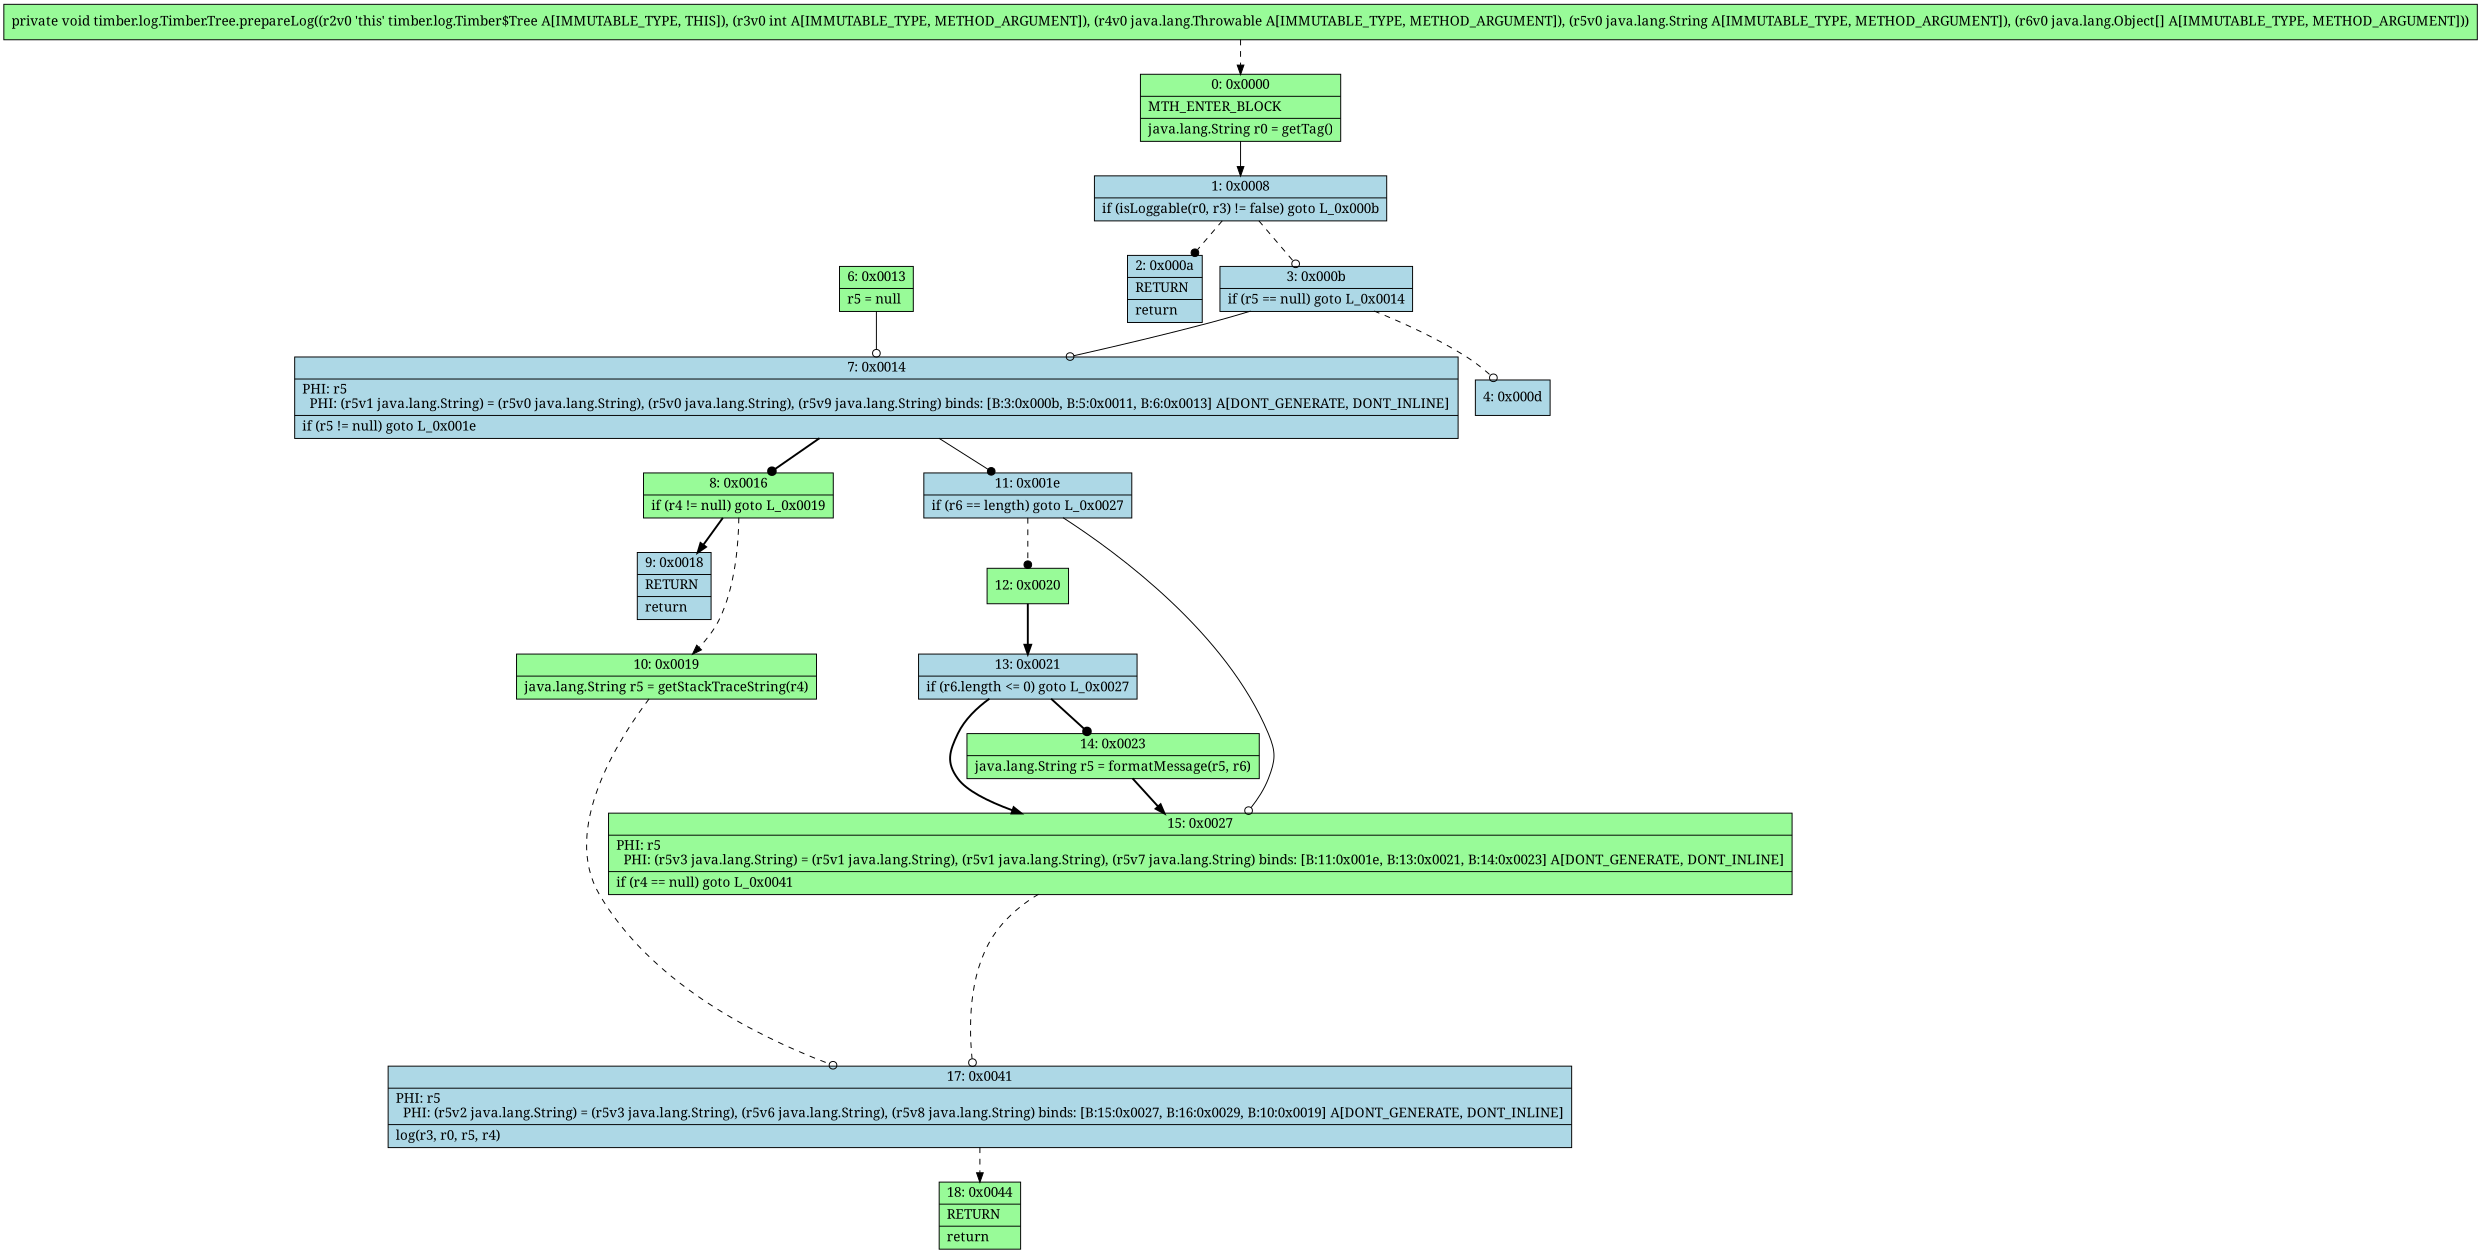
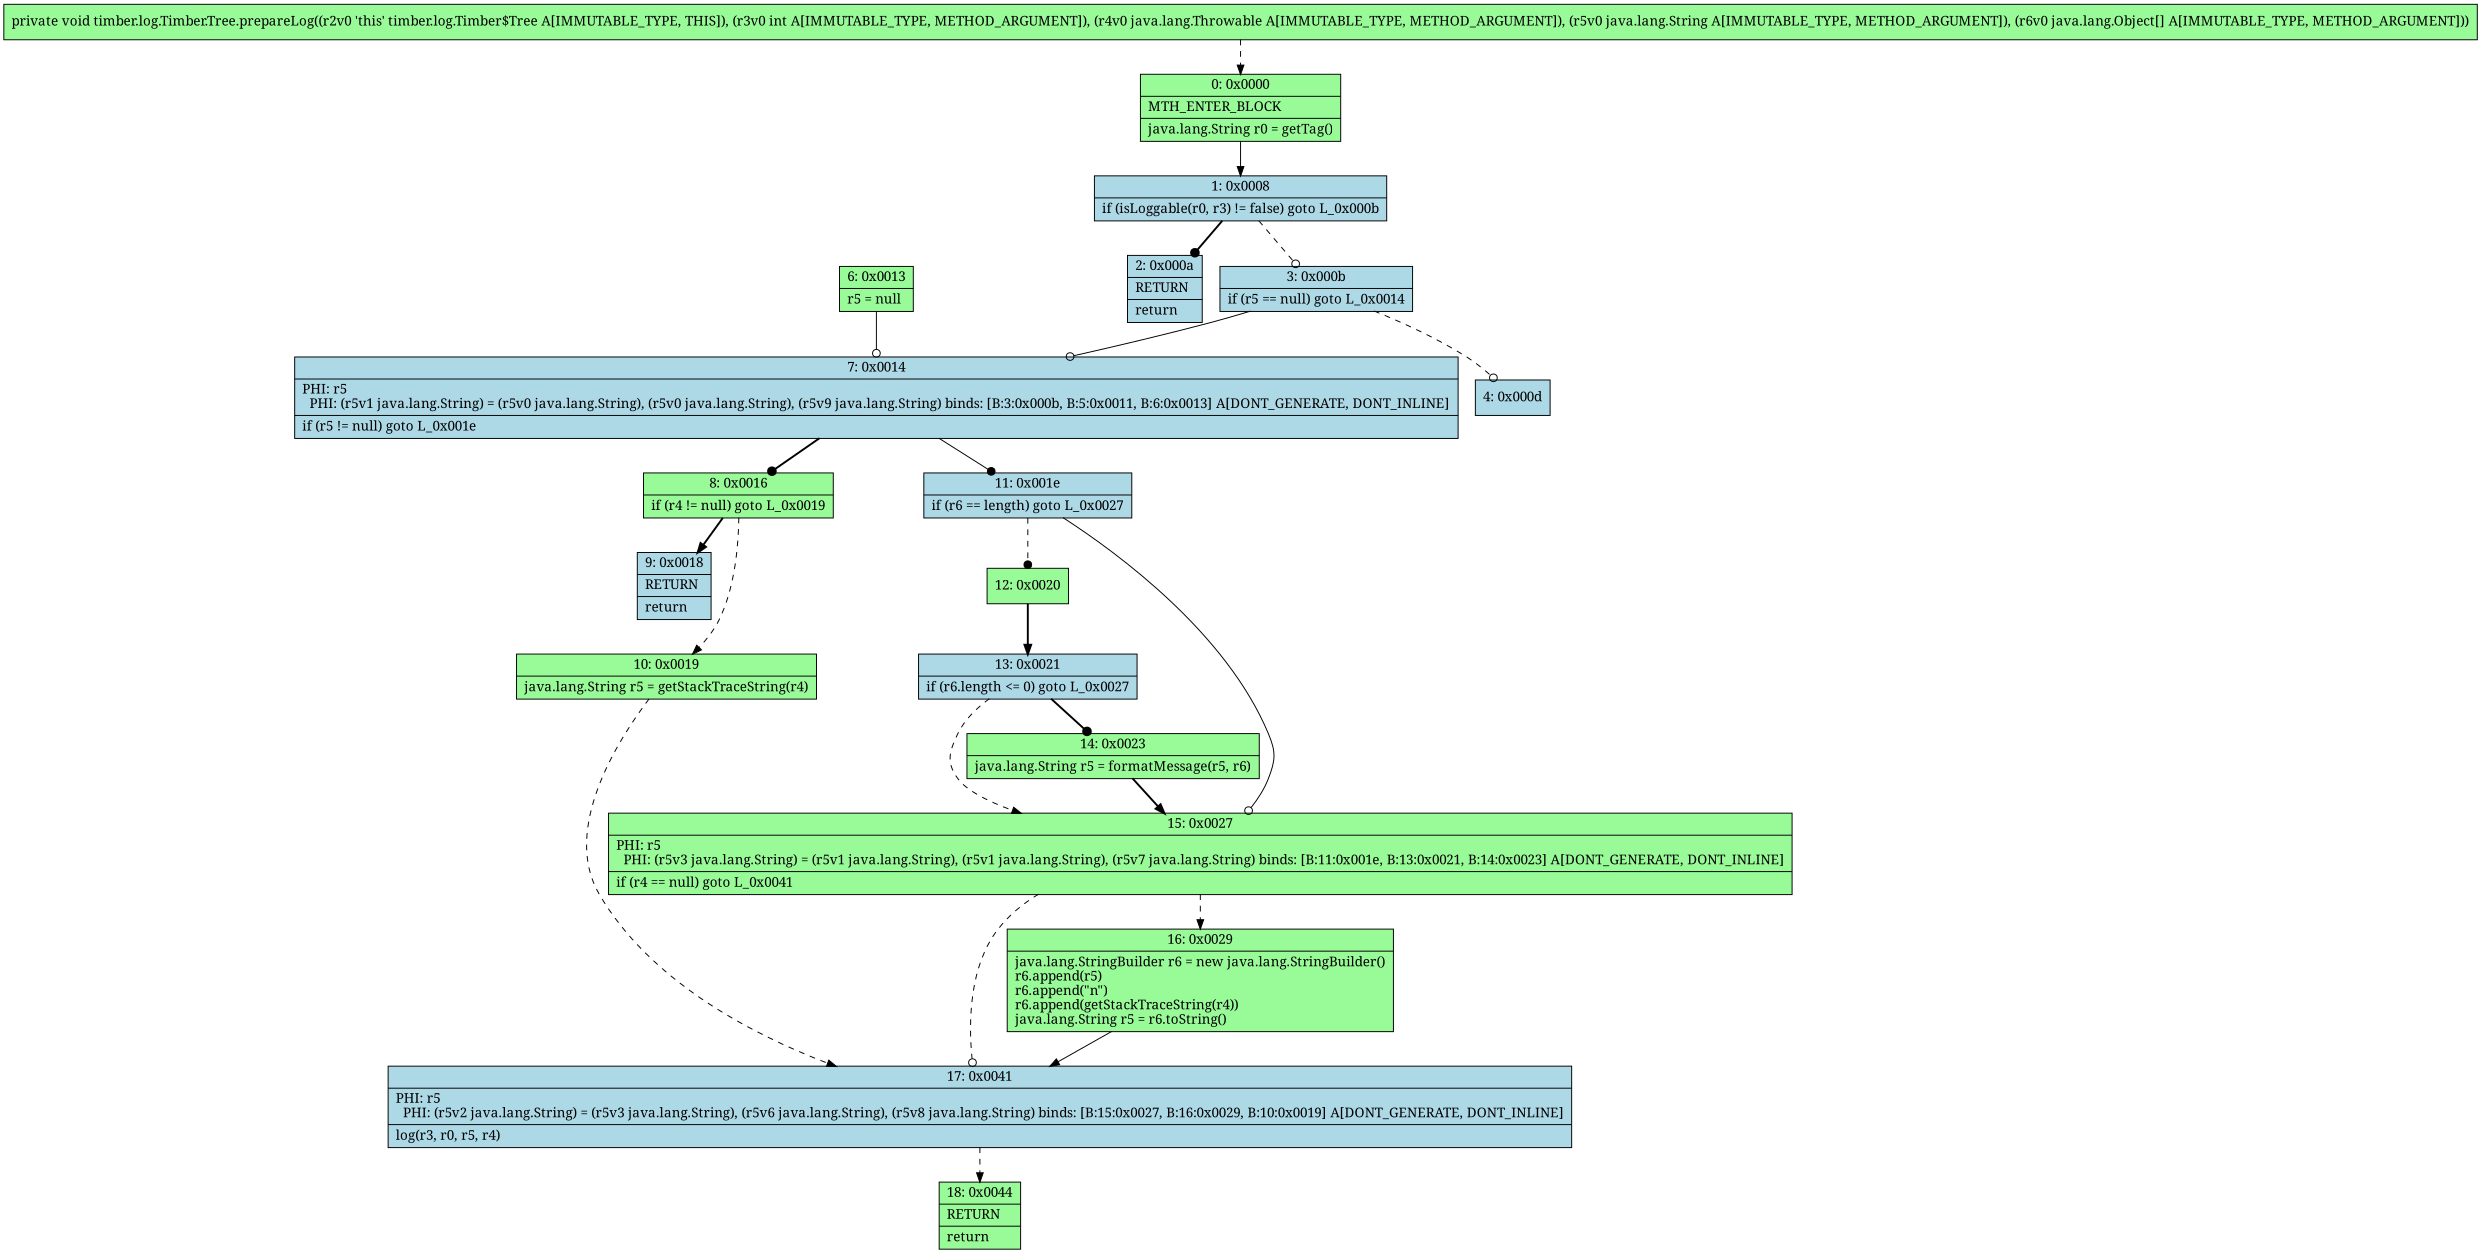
(1210, 235) -> (1210, 235)
(951, 764) -> (951, 764)
(622, 926) -> (622, 926)
none -> (1200, 980)
